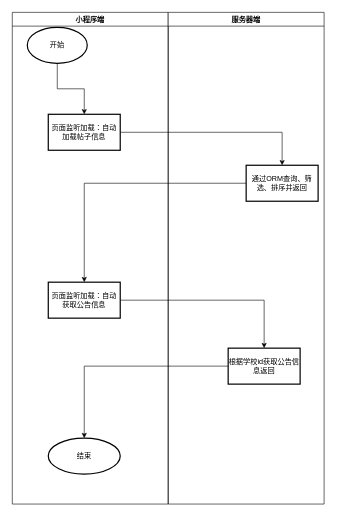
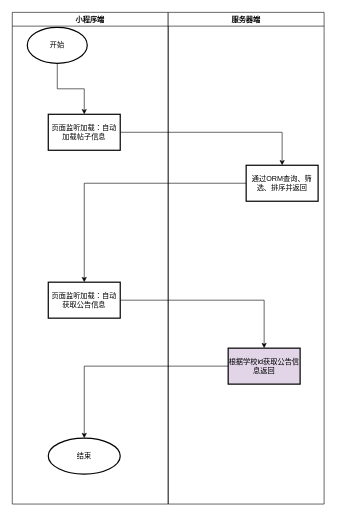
(264, 366) -> (264, 366)
